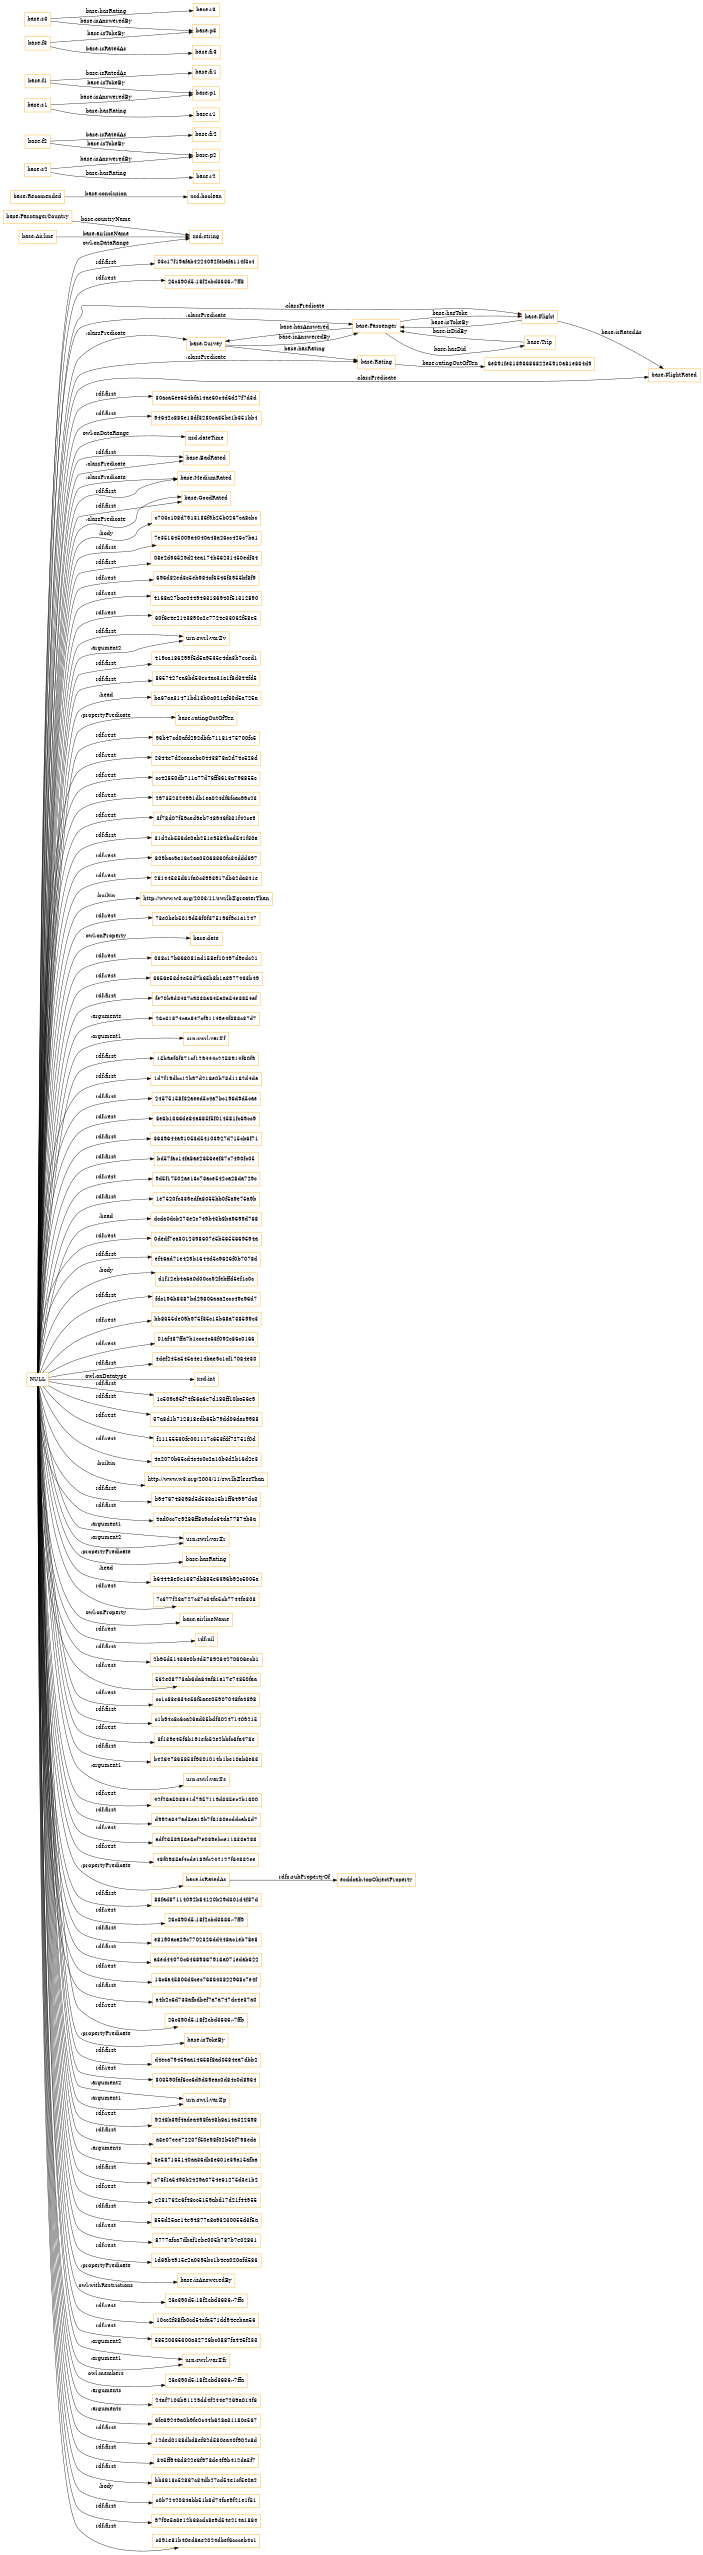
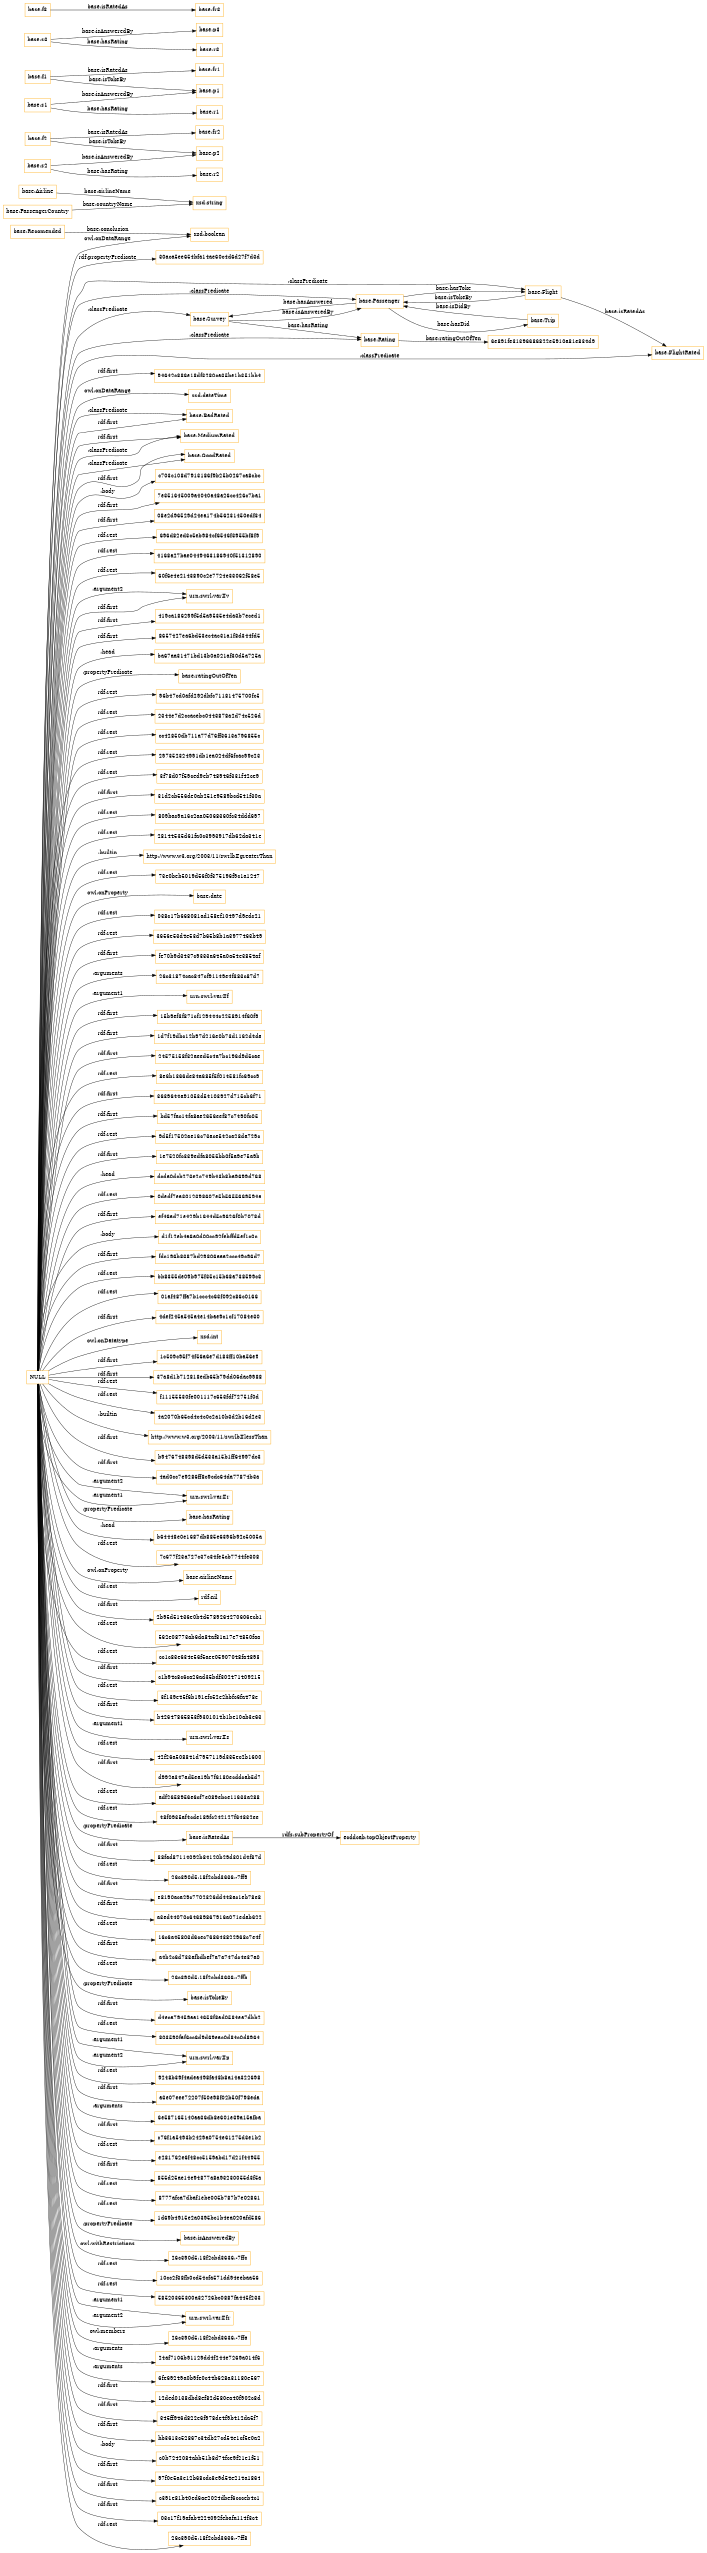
(120, 37) -> none
(106, 394) -> (108, 258)
(45, 760) -> (44, 756)
